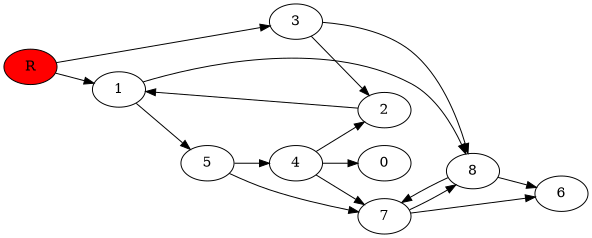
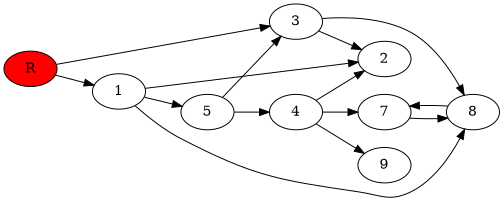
(257, 100) -> (252, 75)
(384, 163) -> (384, 165)
(561, 194) -> none
(288, 195) -> (250, 69)
